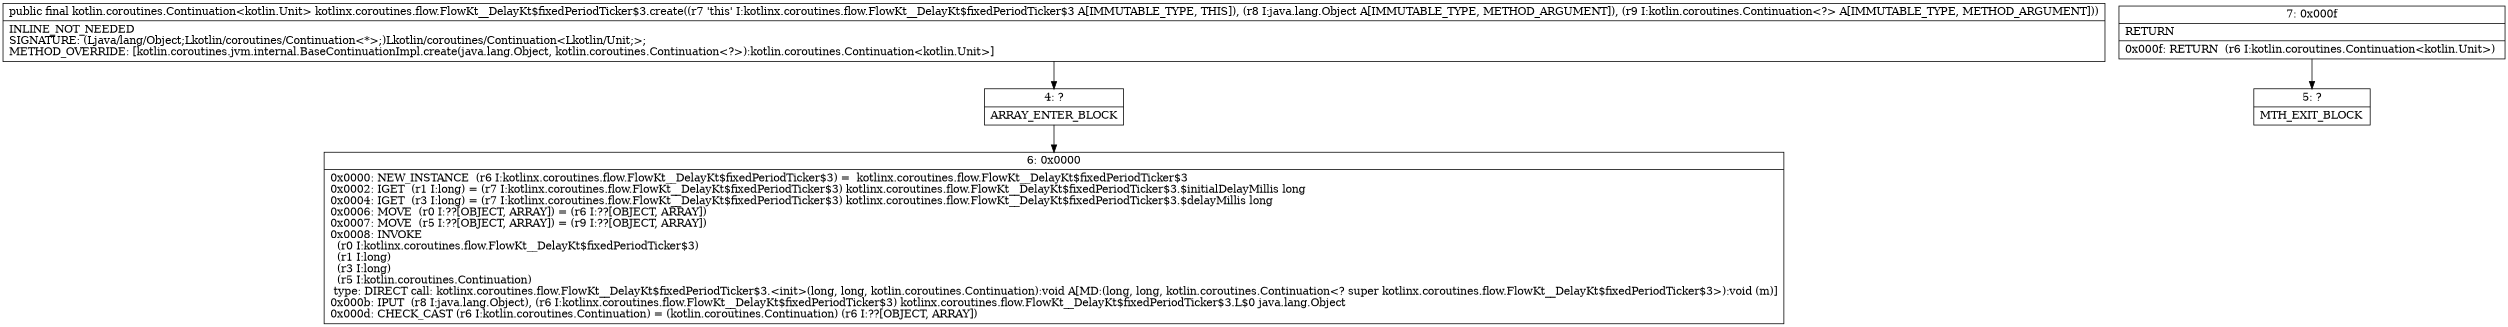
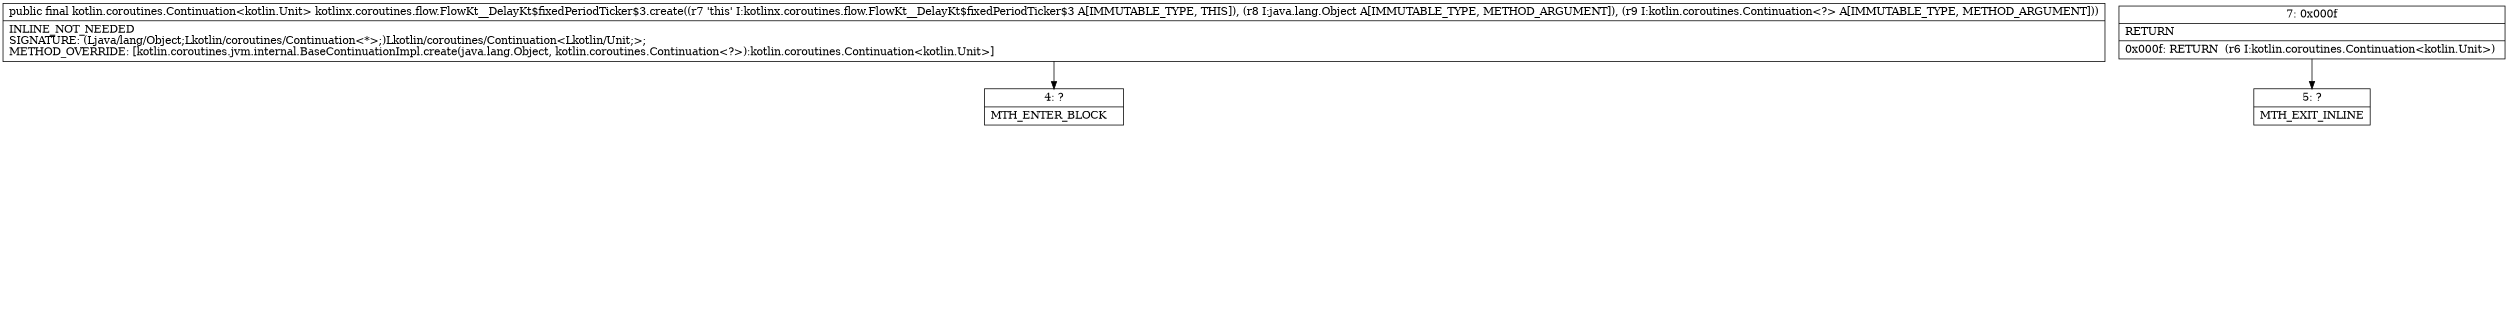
(1054, 116) -> (1049, 116)
(2311, 116) -> (2312, 116)
(1054, 238) -> none
